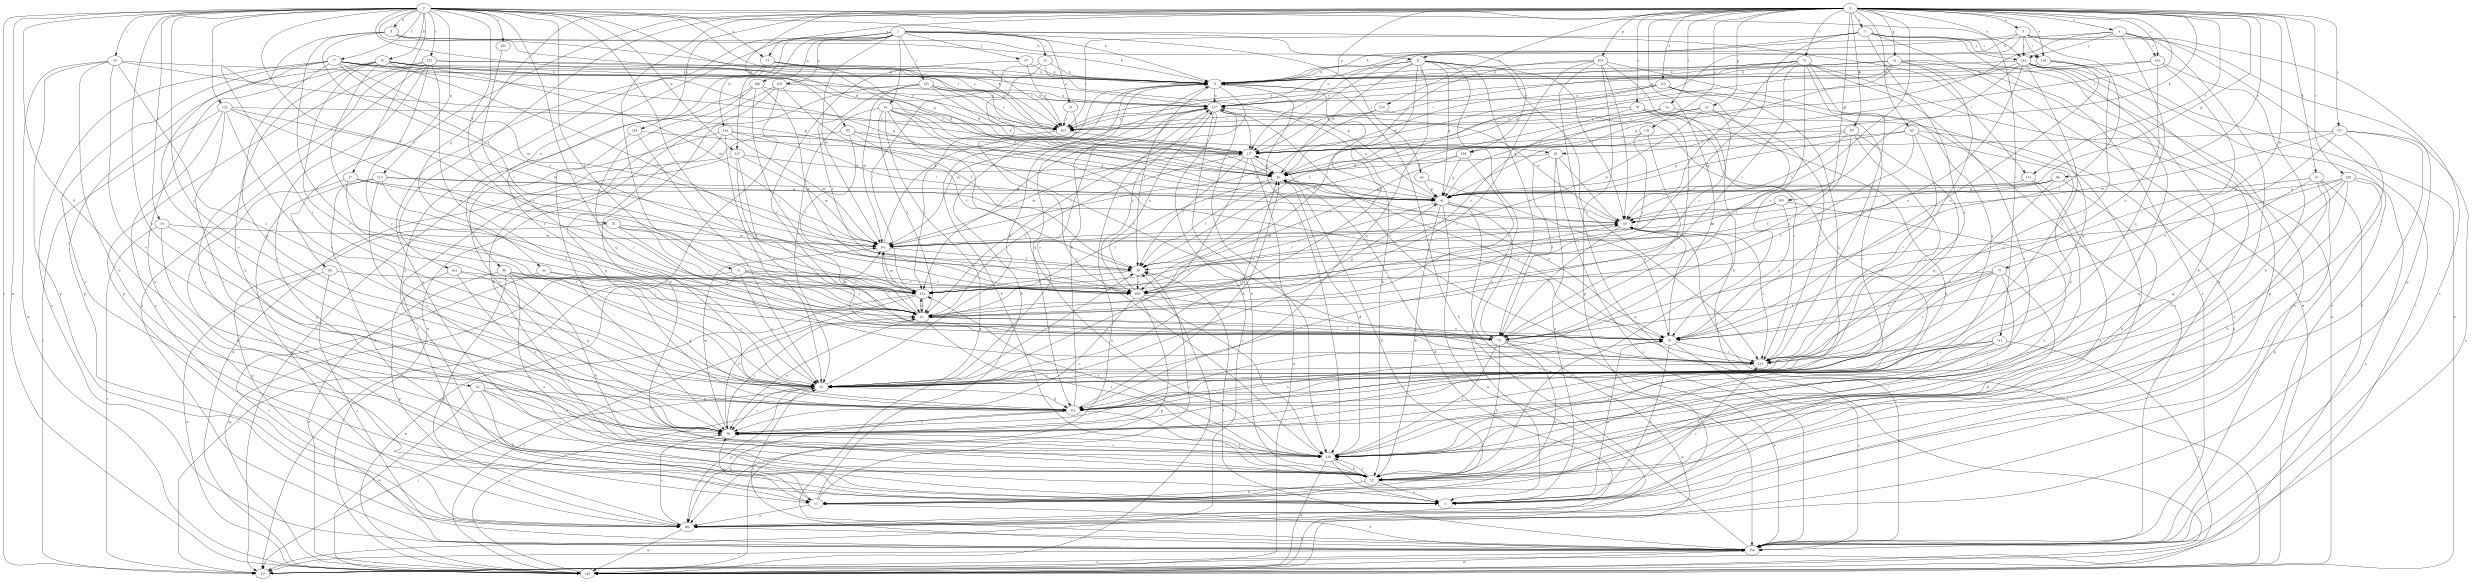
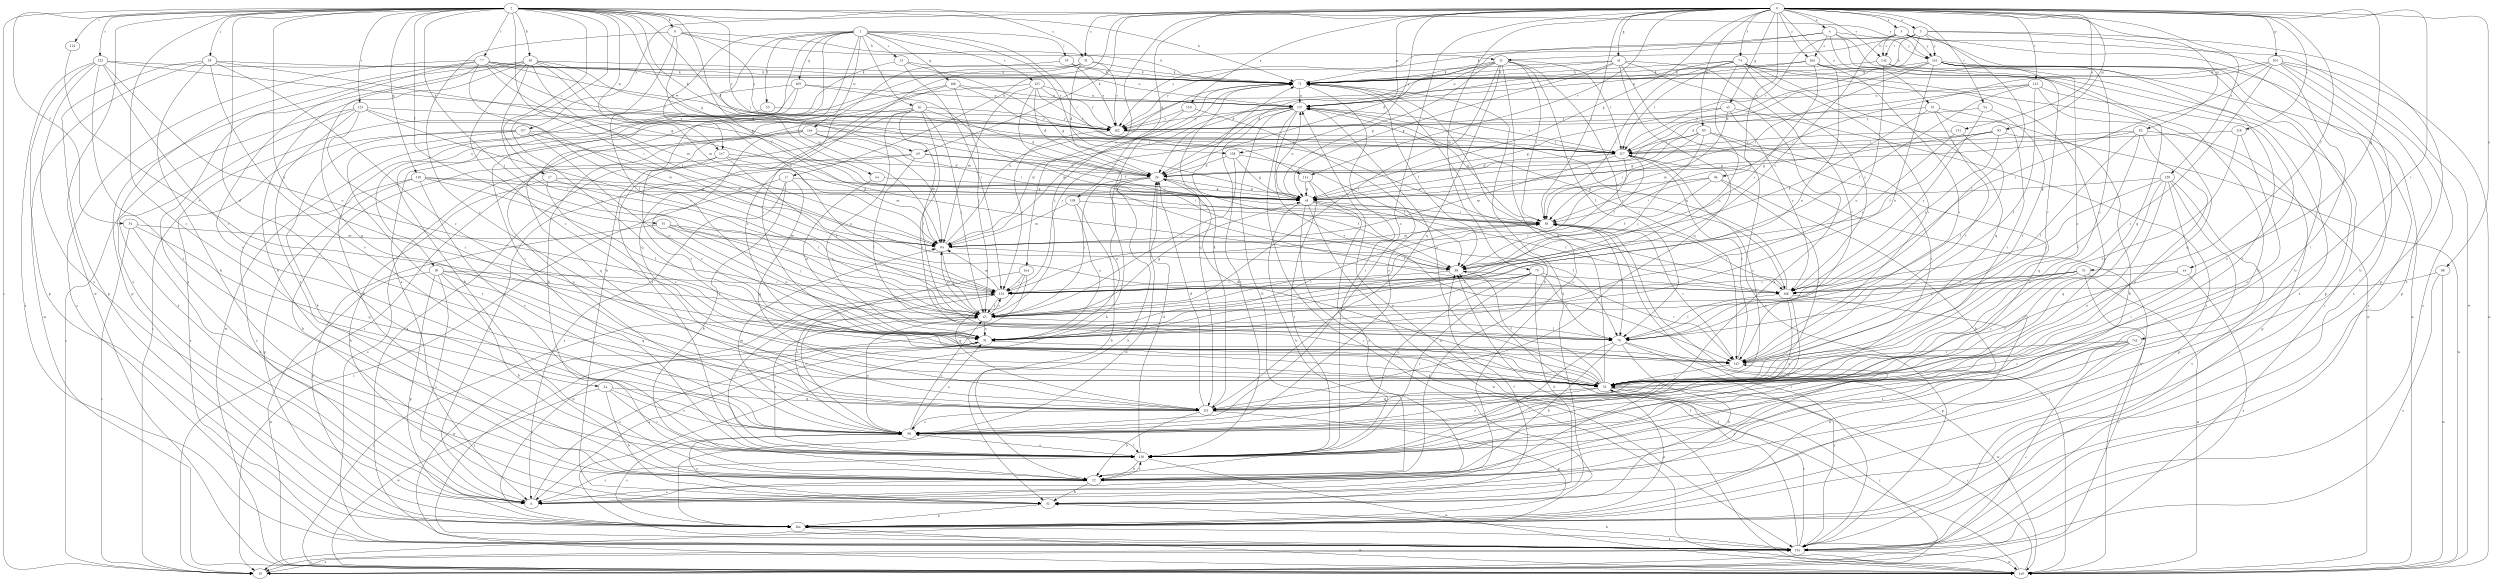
none -> (1480, 269)
